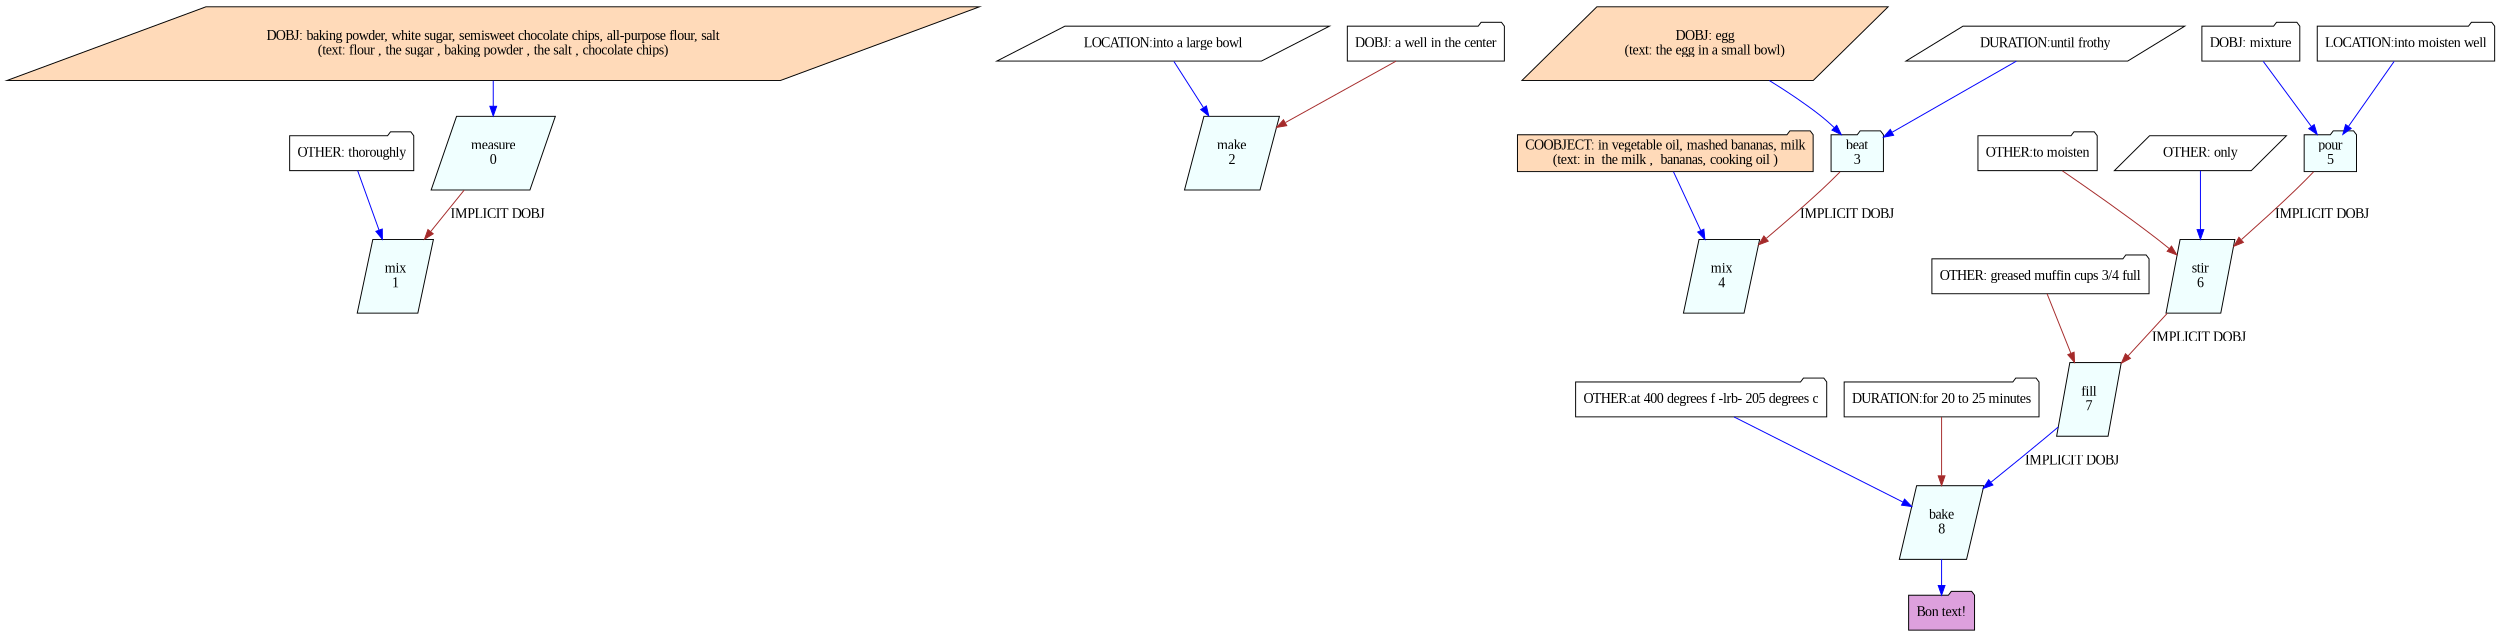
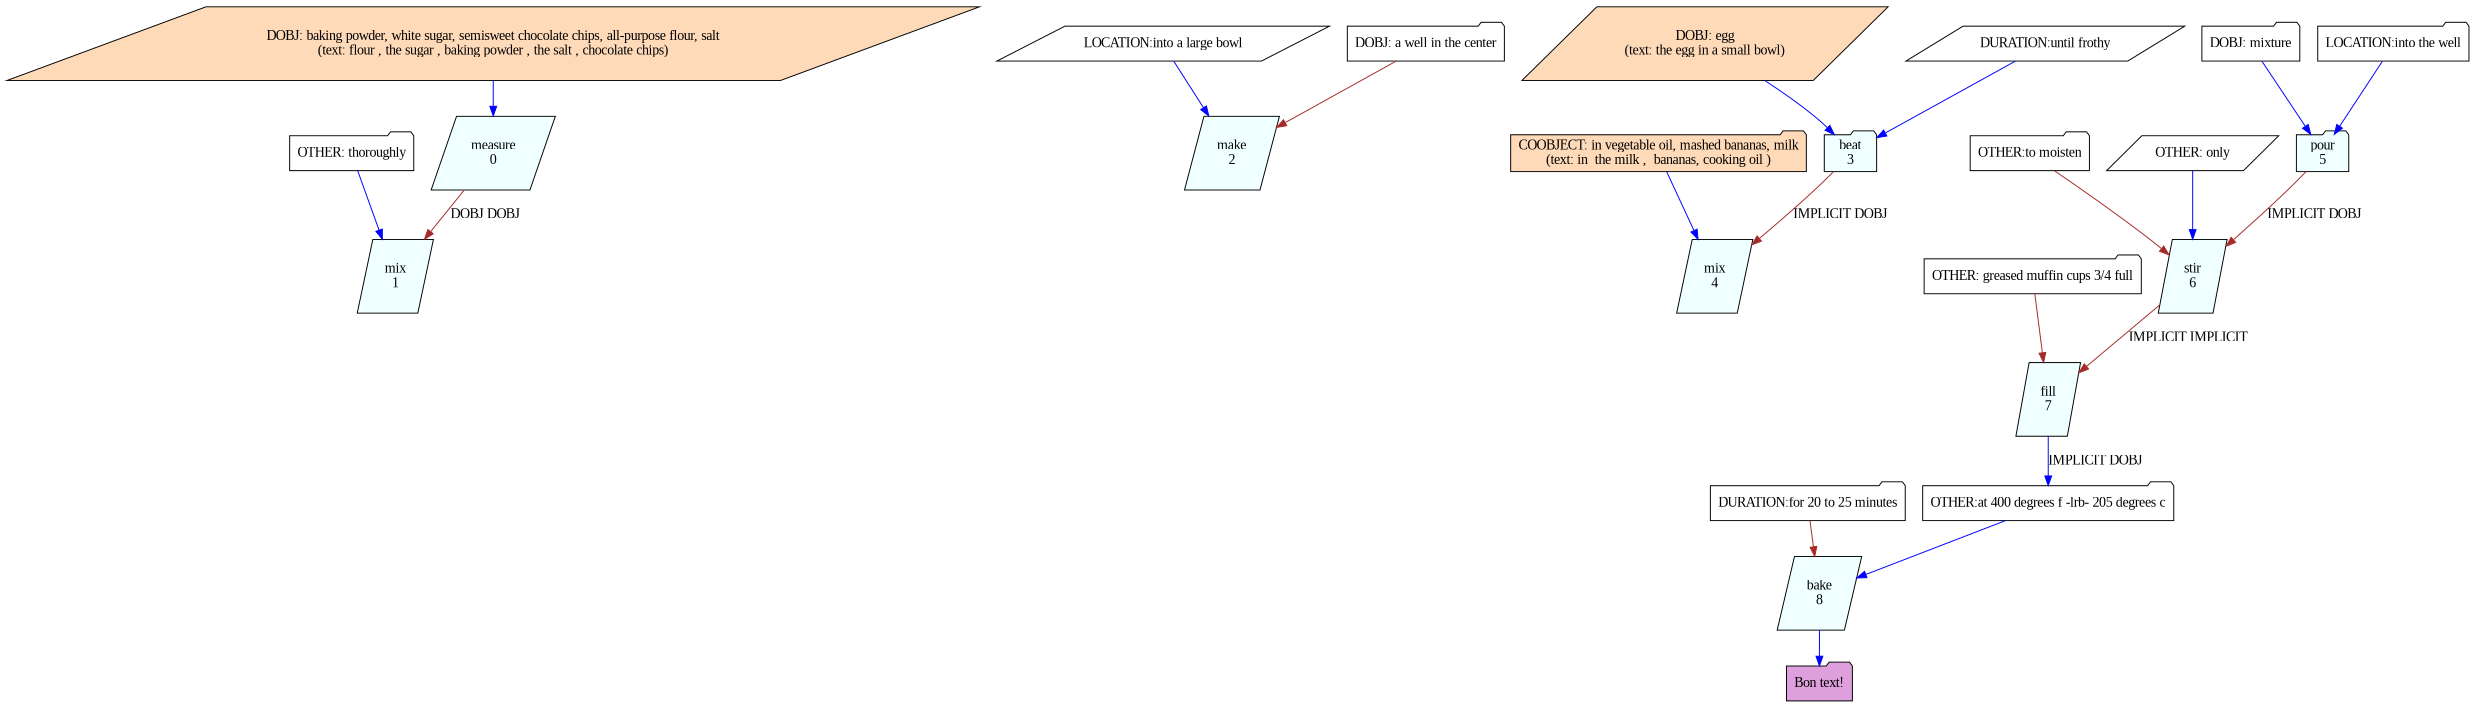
(2406, 44) -> (2393, 44)
(498, 215) -> (485, 215)
(2199, 338) -> (2188, 338)
(2025, 455) -> (2048, 456)
